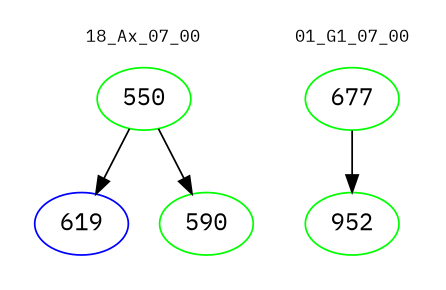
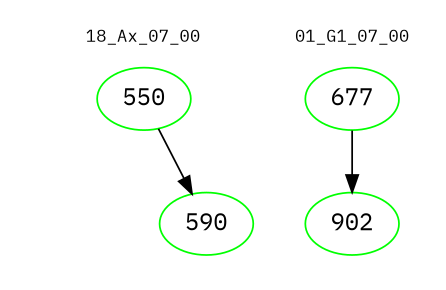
(82, 224) -> none
(352, 224) -> (352, 224)
